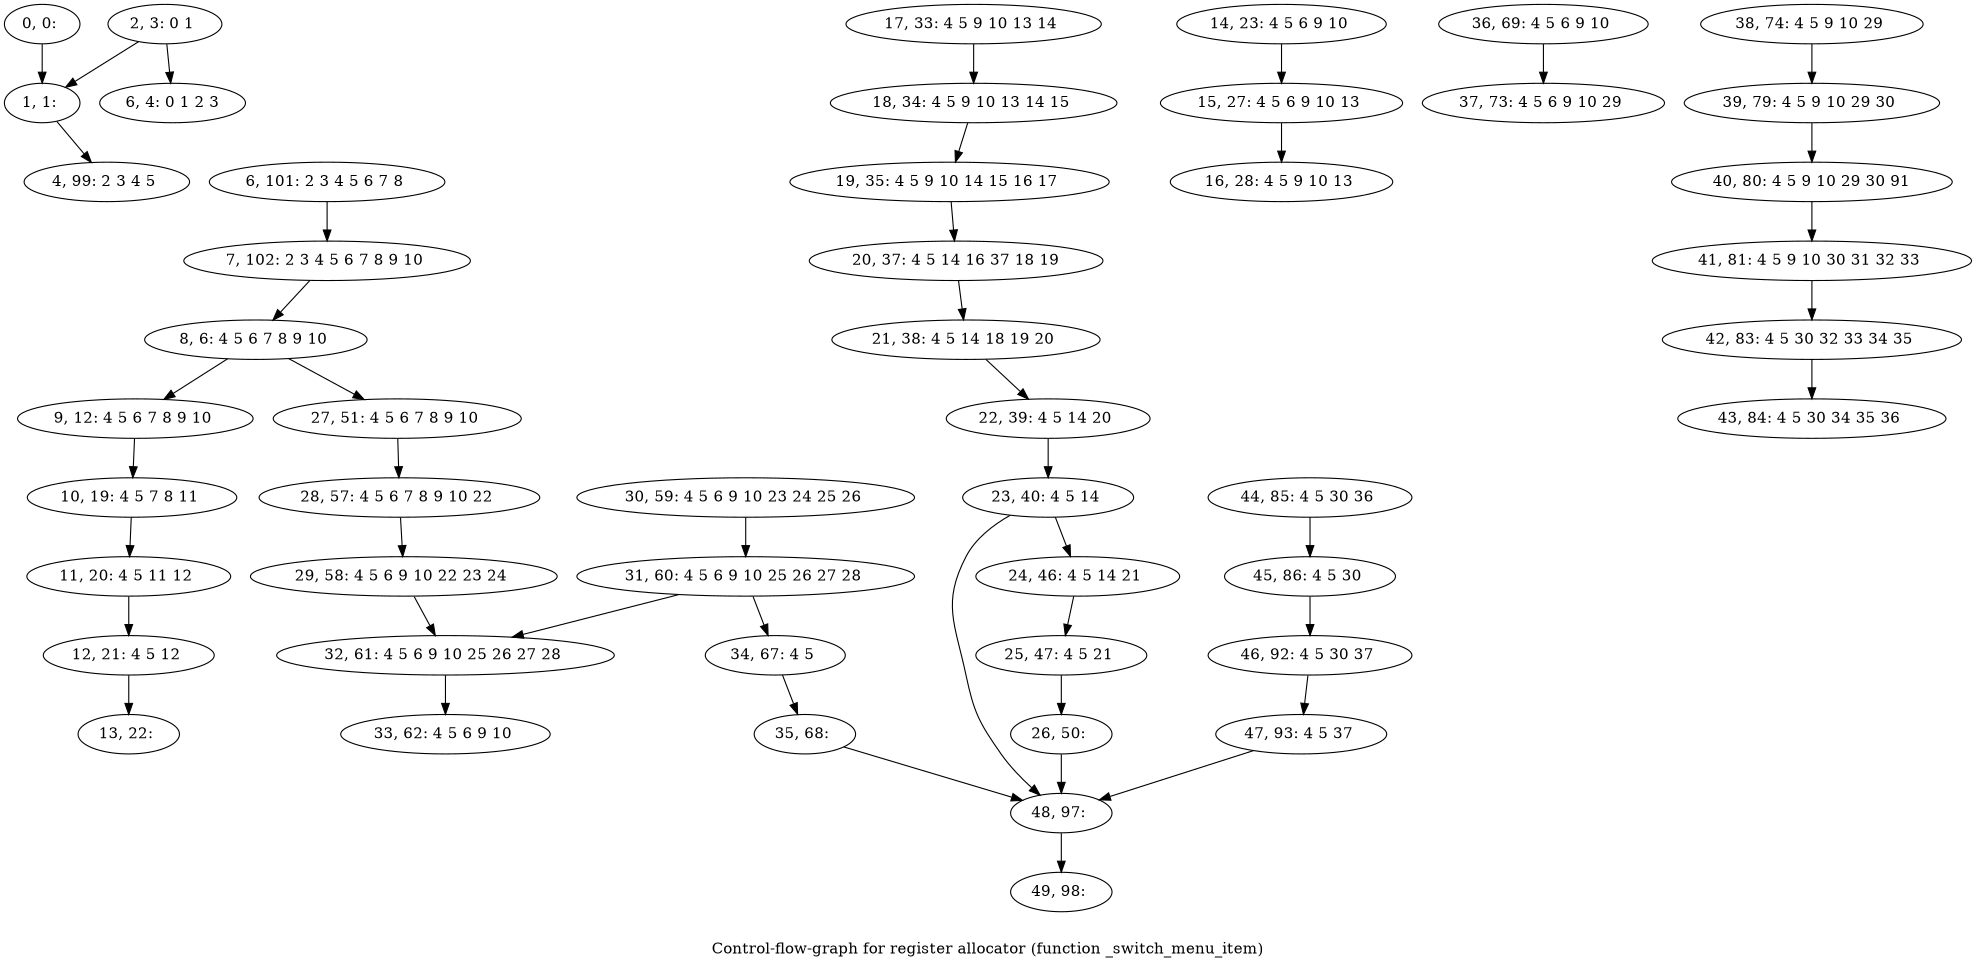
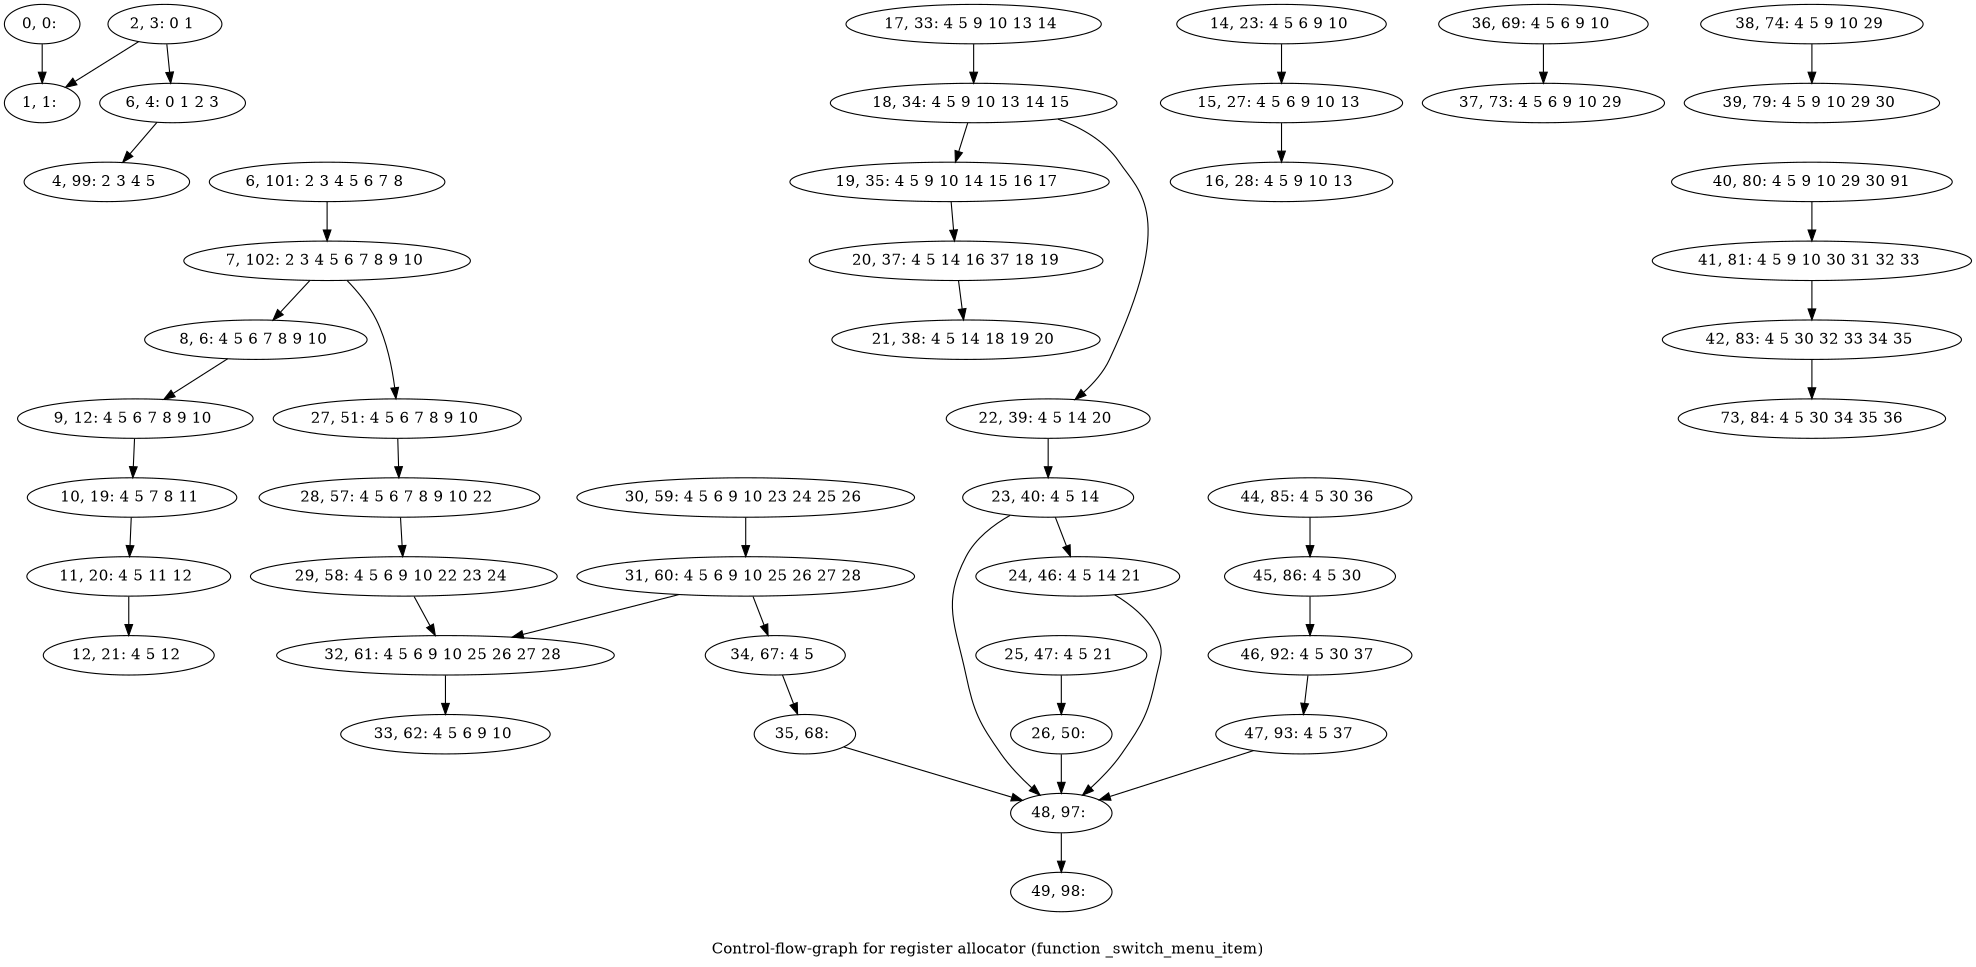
(1812, 137) -> none
(70, 138) -> (143, 138)
(1003, 375) -> (1147, 243)
(322, 376) -> (381, 330)
(1812, 419) -> (1812, 419)
(1071, 610) -> (1153, 691)
(129, 734) -> none
